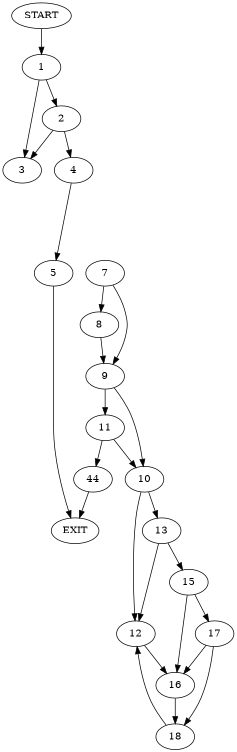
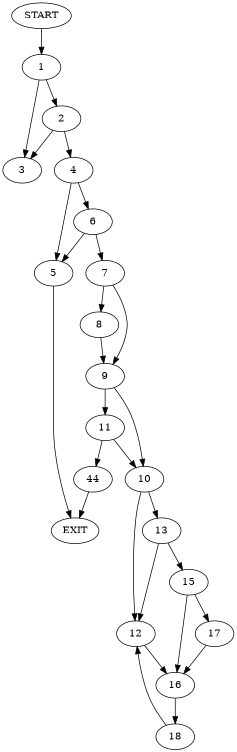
none -> (93, 222)
(206, 685) -> none
